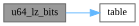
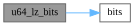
(117, 13) -> (115, 13)
